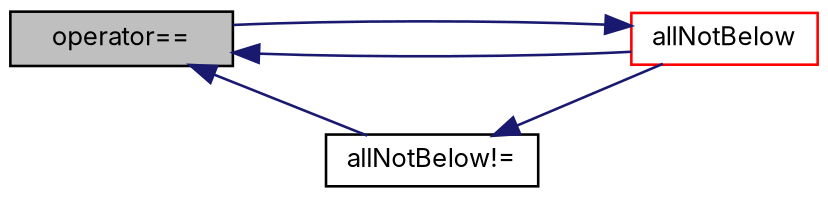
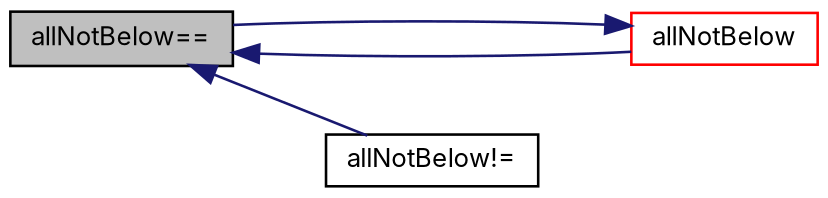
(122, 39) -> (122, 39)
(590, 95) -> none
